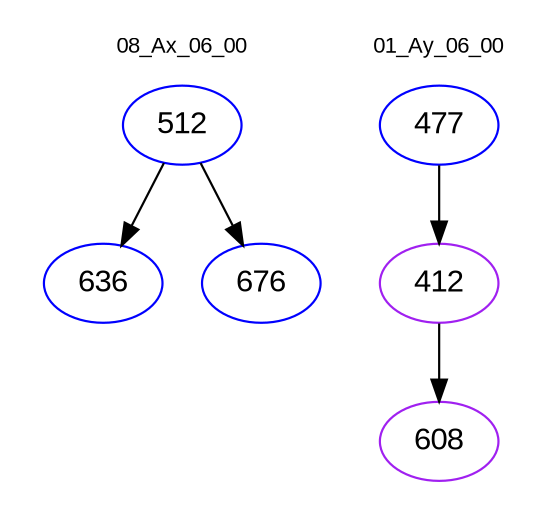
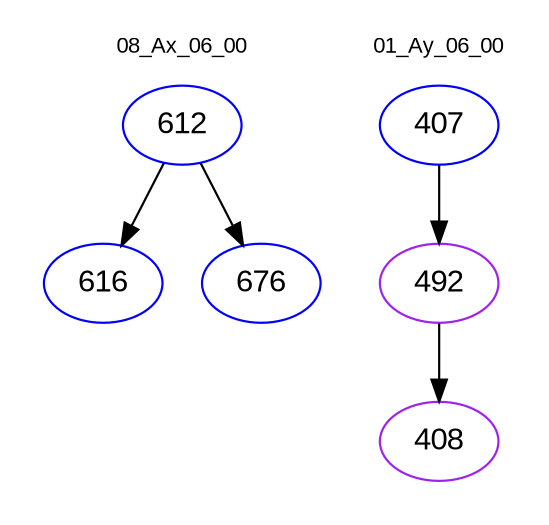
(182, 125) -> (182, 125)
(439, 125) -> (439, 125)
(103, 283) -> (103, 283)
(439, 283) -> (439, 283)
(439, 441) -> (439, 441)
